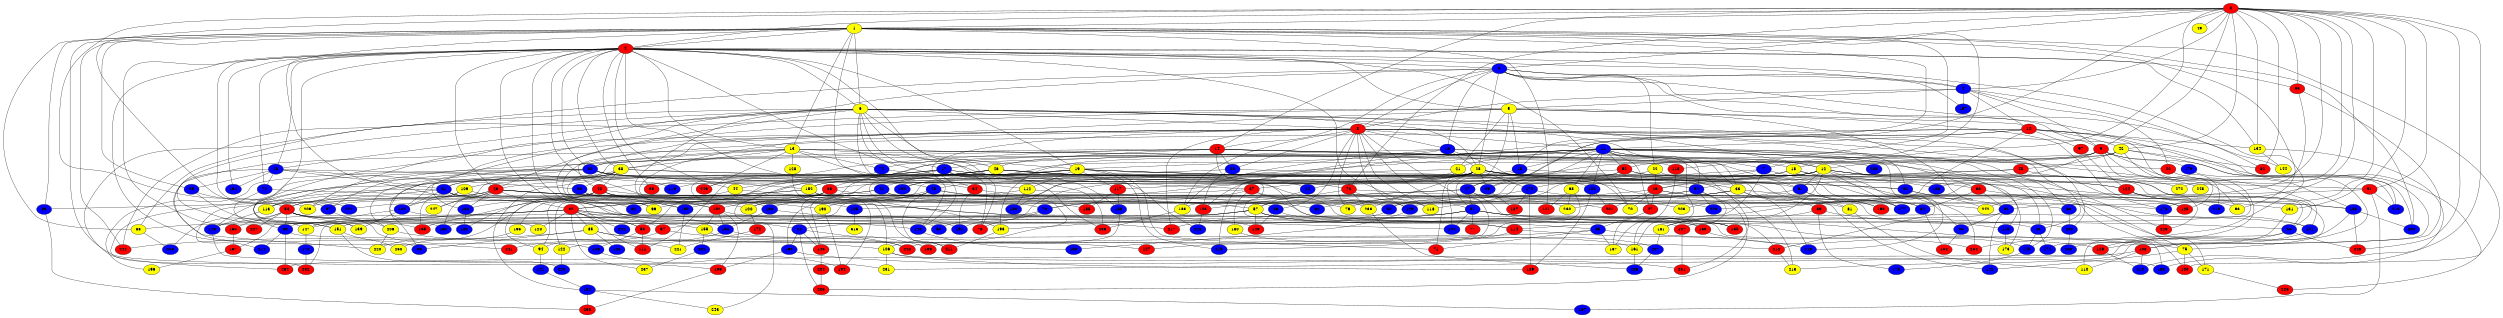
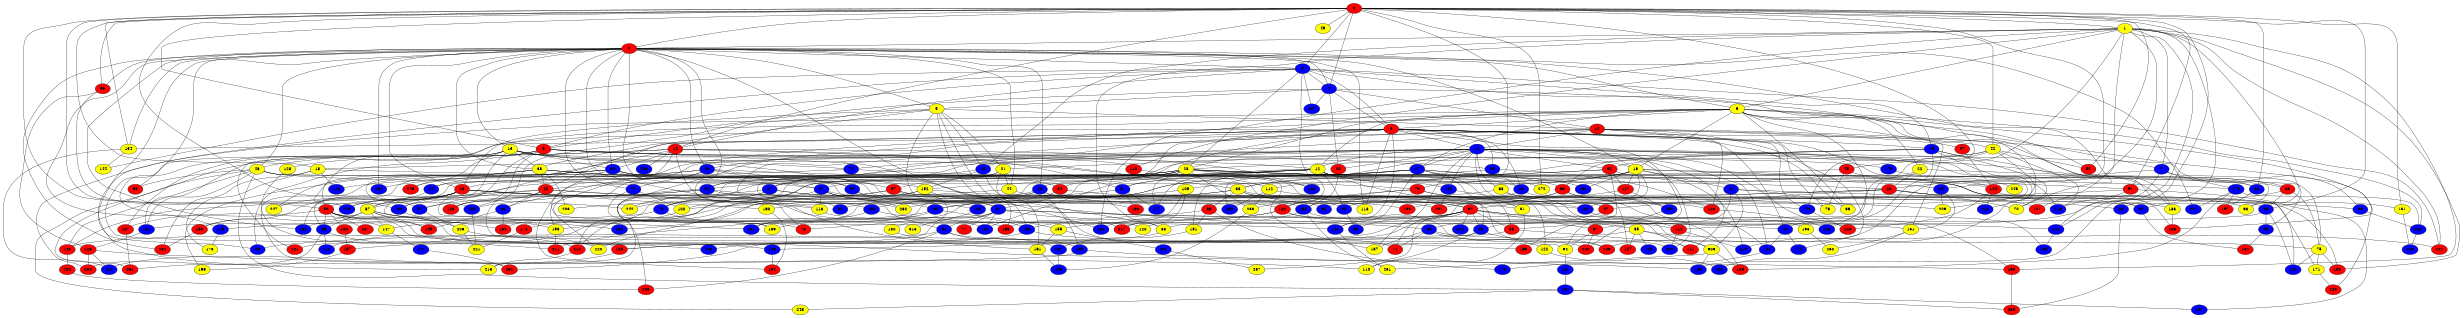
(821, 88) -> none
(886, 250) -> (1712, 250)
